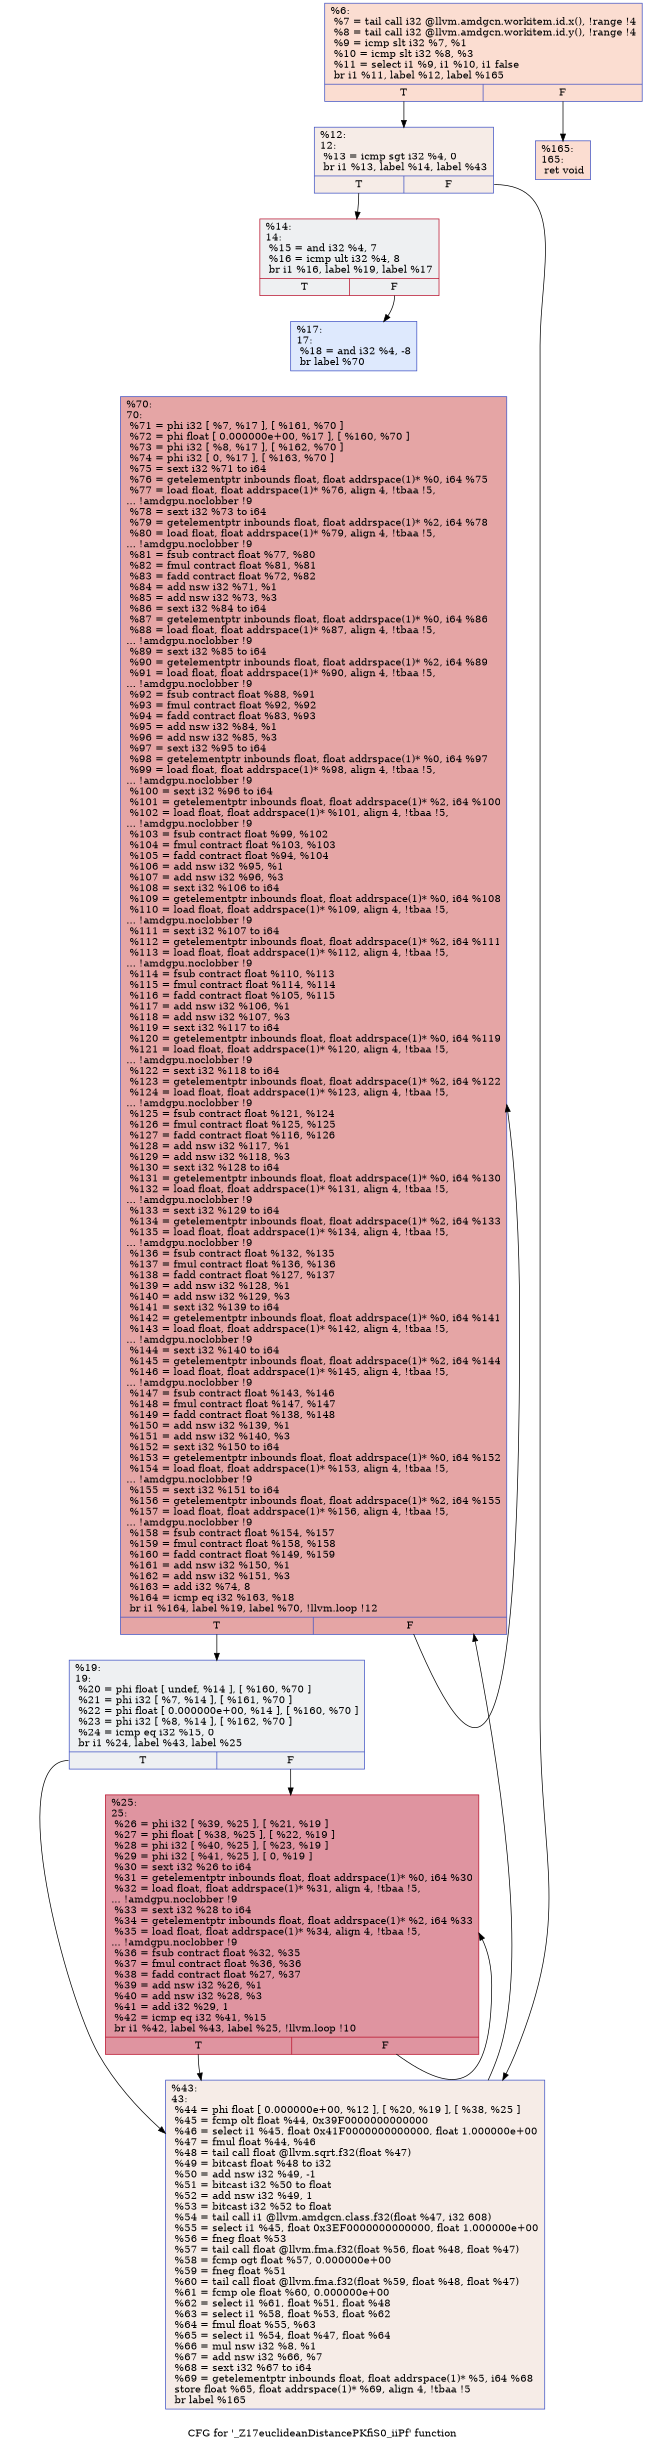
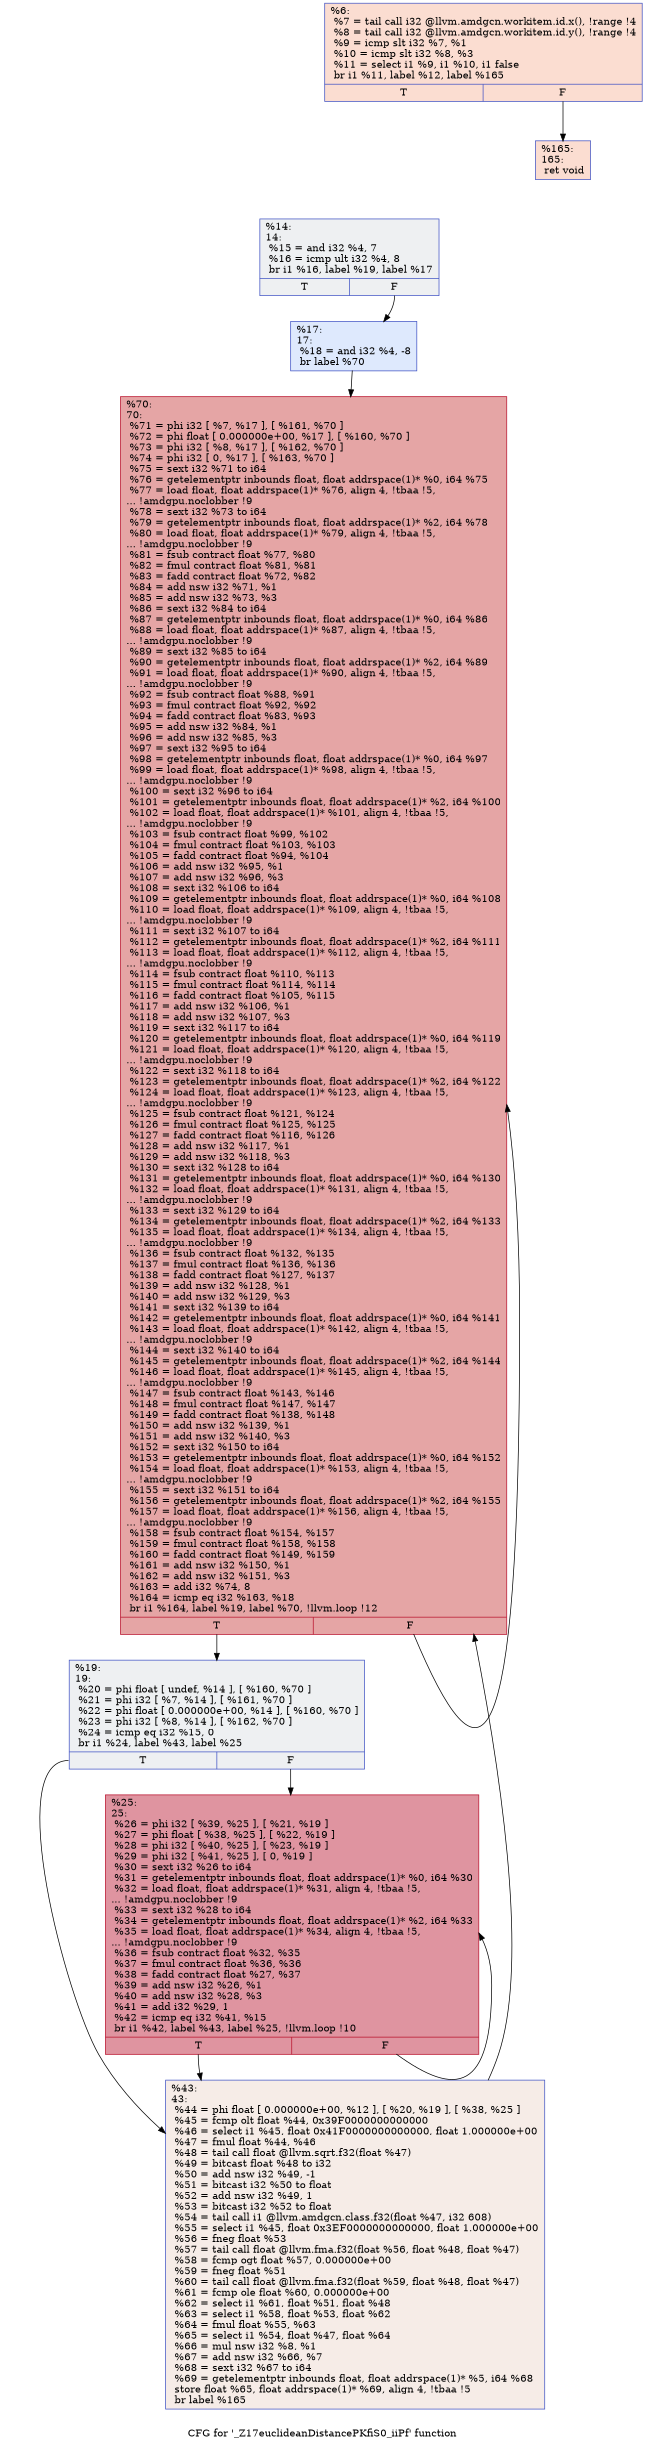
(404, 160) -> none
(349, 257) -> (349, 257)
none -> (352, 380)
(314, 1016) -> (314, 1016)
